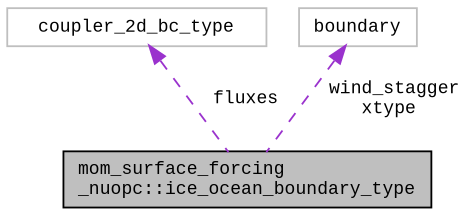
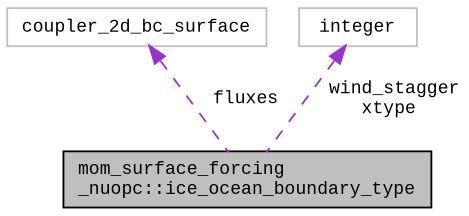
(137, 27) -> (137, 27)
(358, 27) -> (358, 27)
